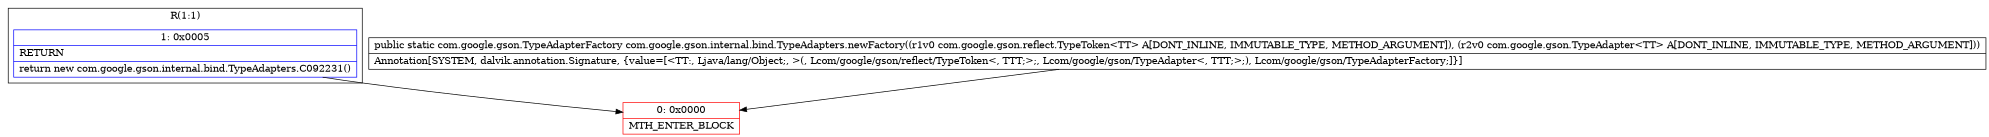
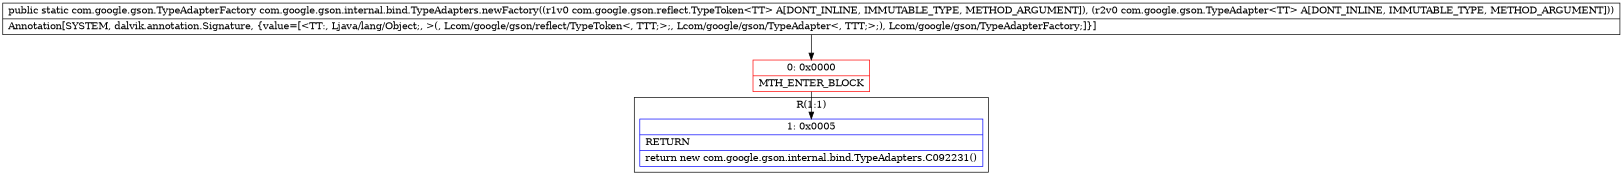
(469, 96) -> (811, 102)
